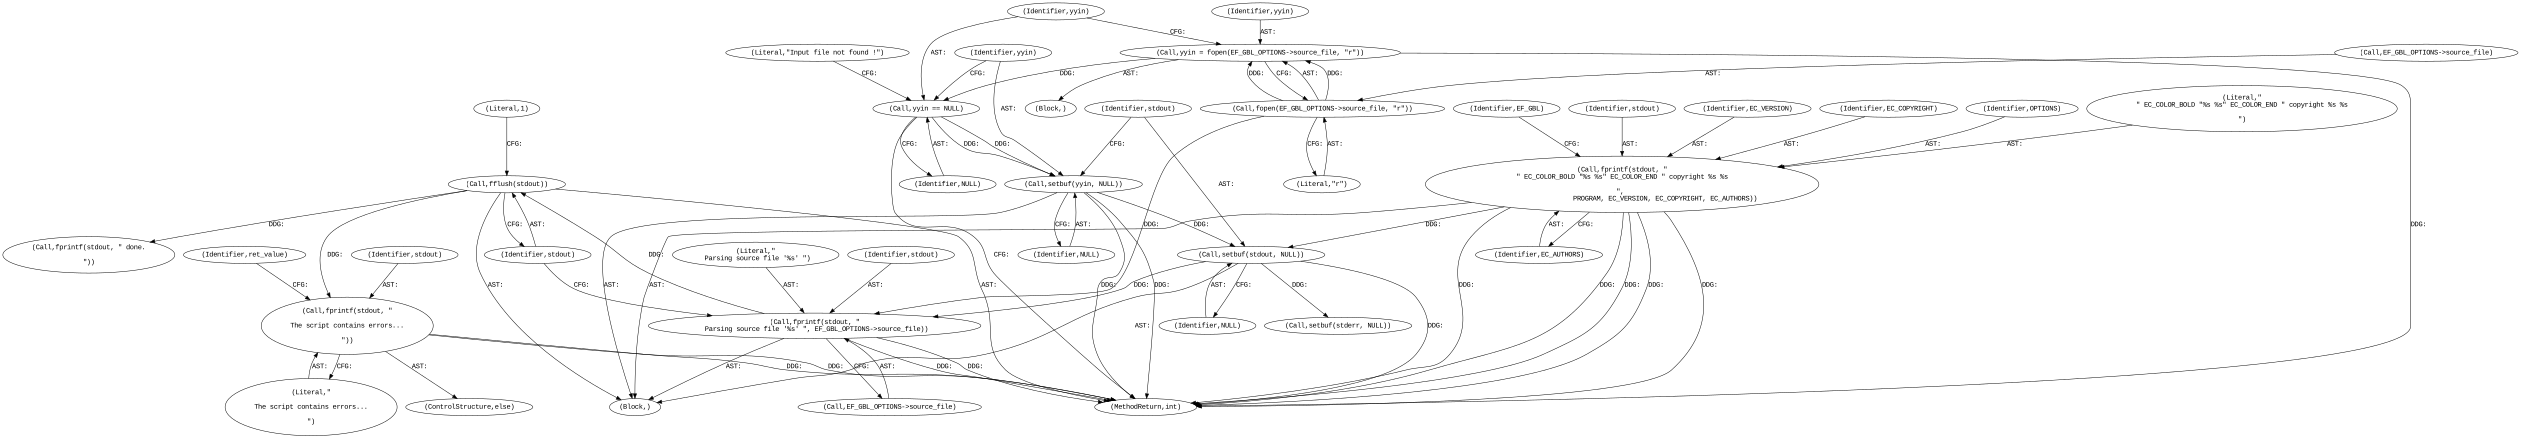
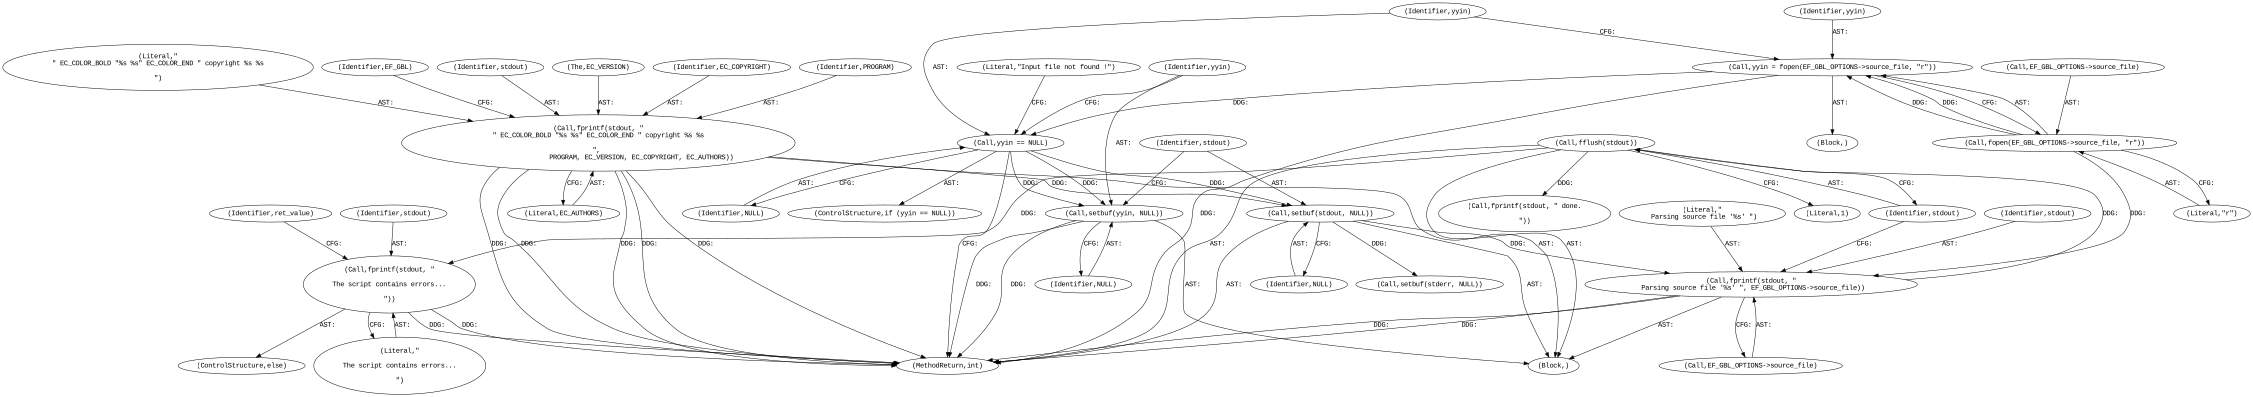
(1748, 109) -> (598, 67)
(2022, 109) -> (855, 67)
(507, 144) -> (1720, 173)
none -> (885, 214)
(1165, 216) -> (1159, 178)
(1539, 255) -> (564, 214)
(1438, 326) -> (1236, 284)
